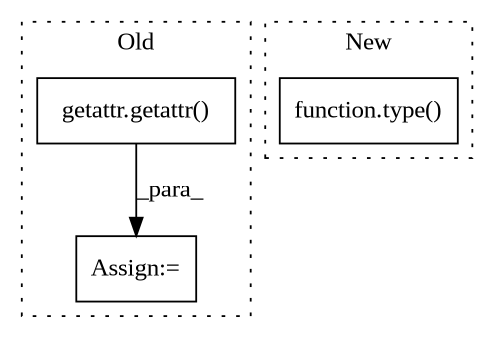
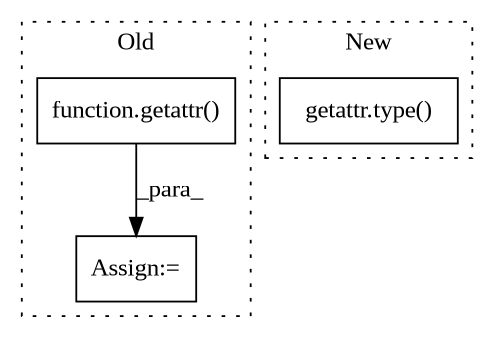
(136, 111) -> (136, 111)
(369, 111) -> (369, 111)
